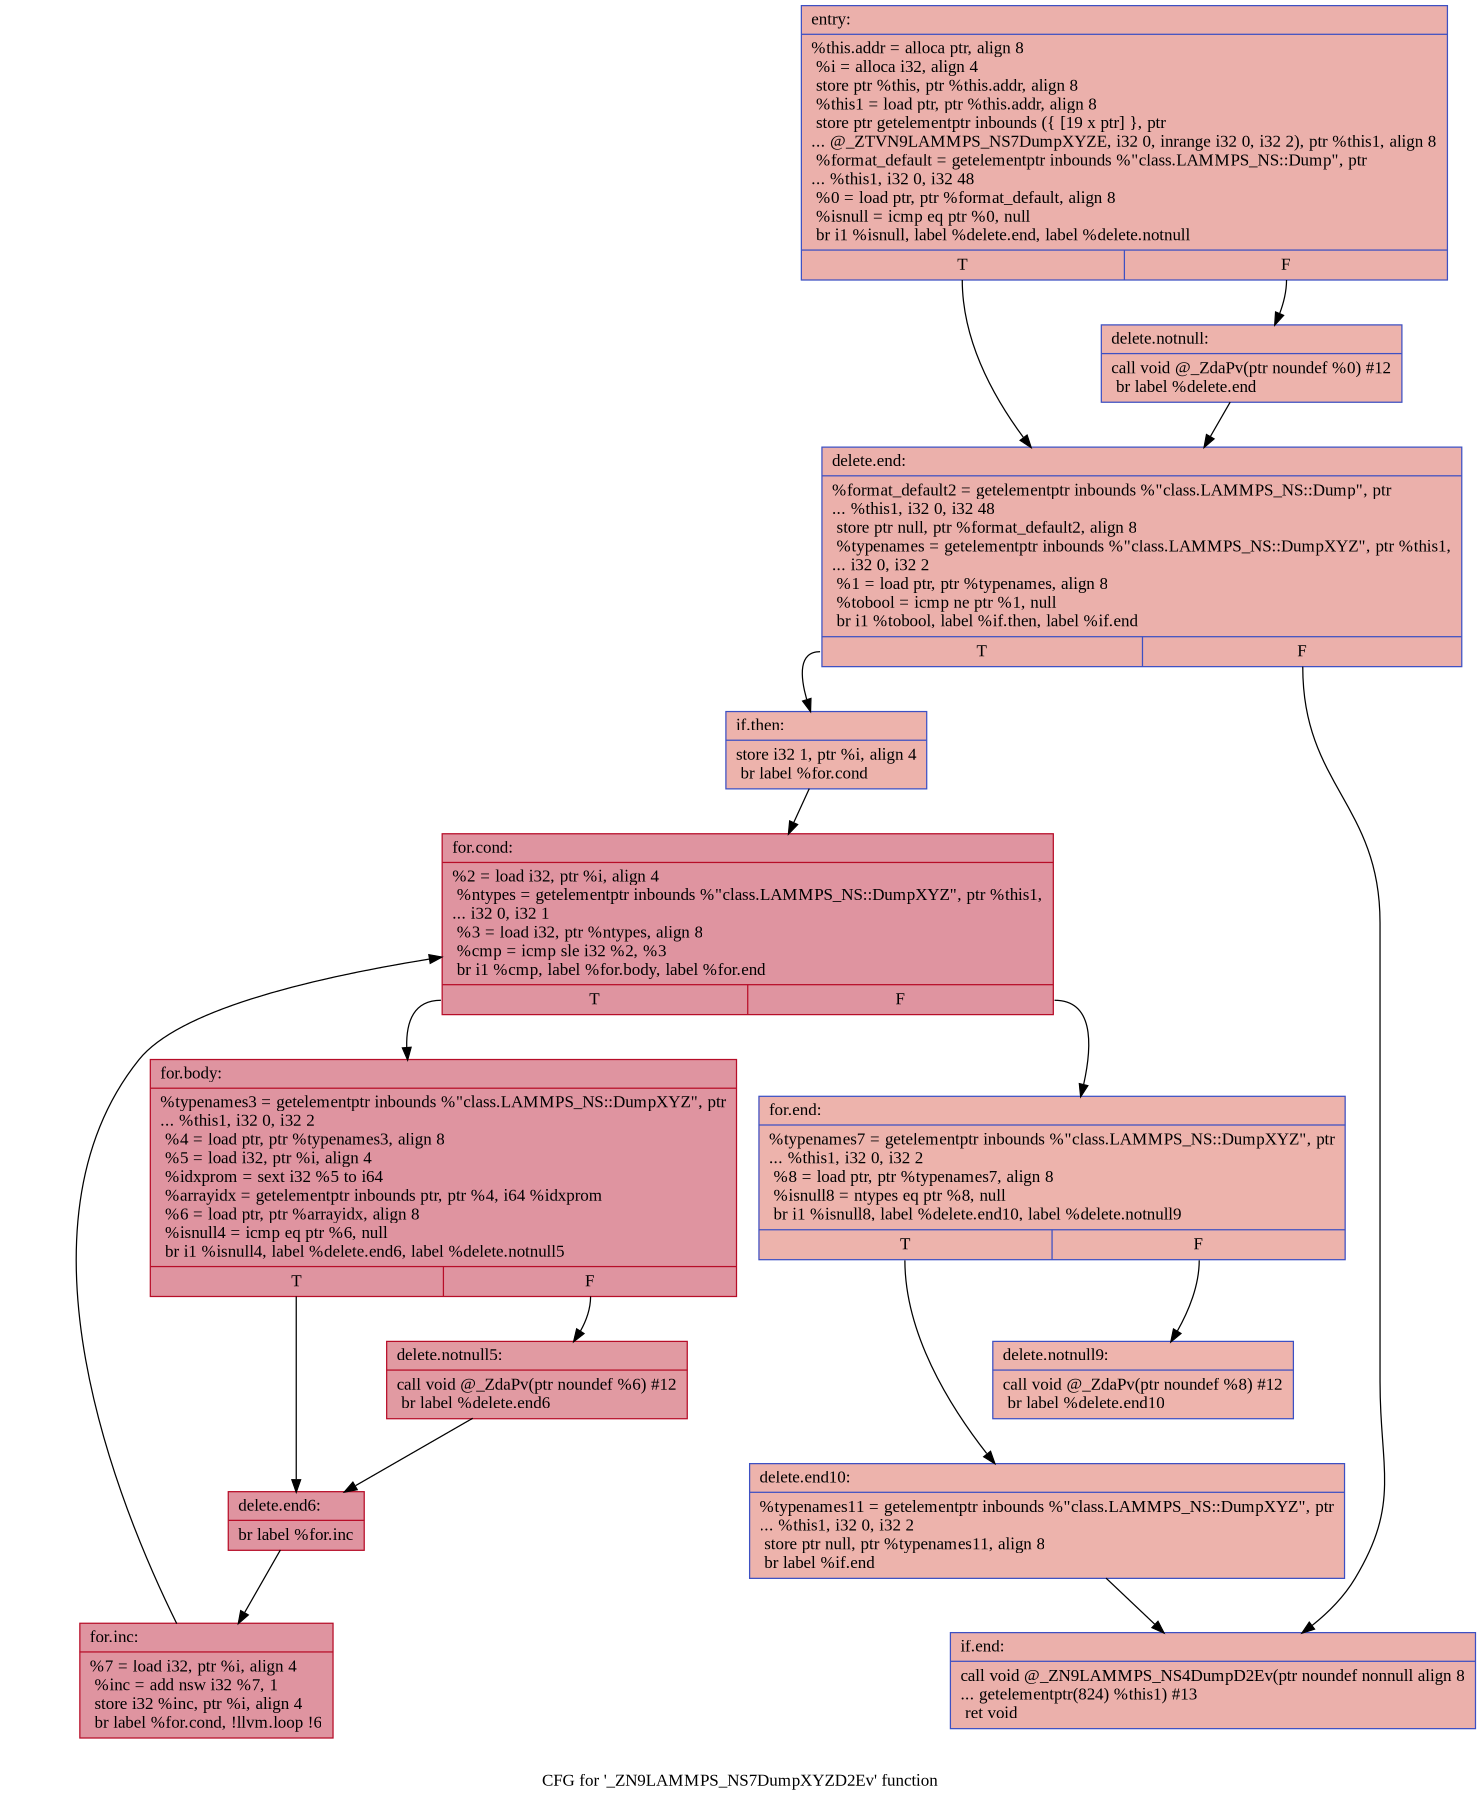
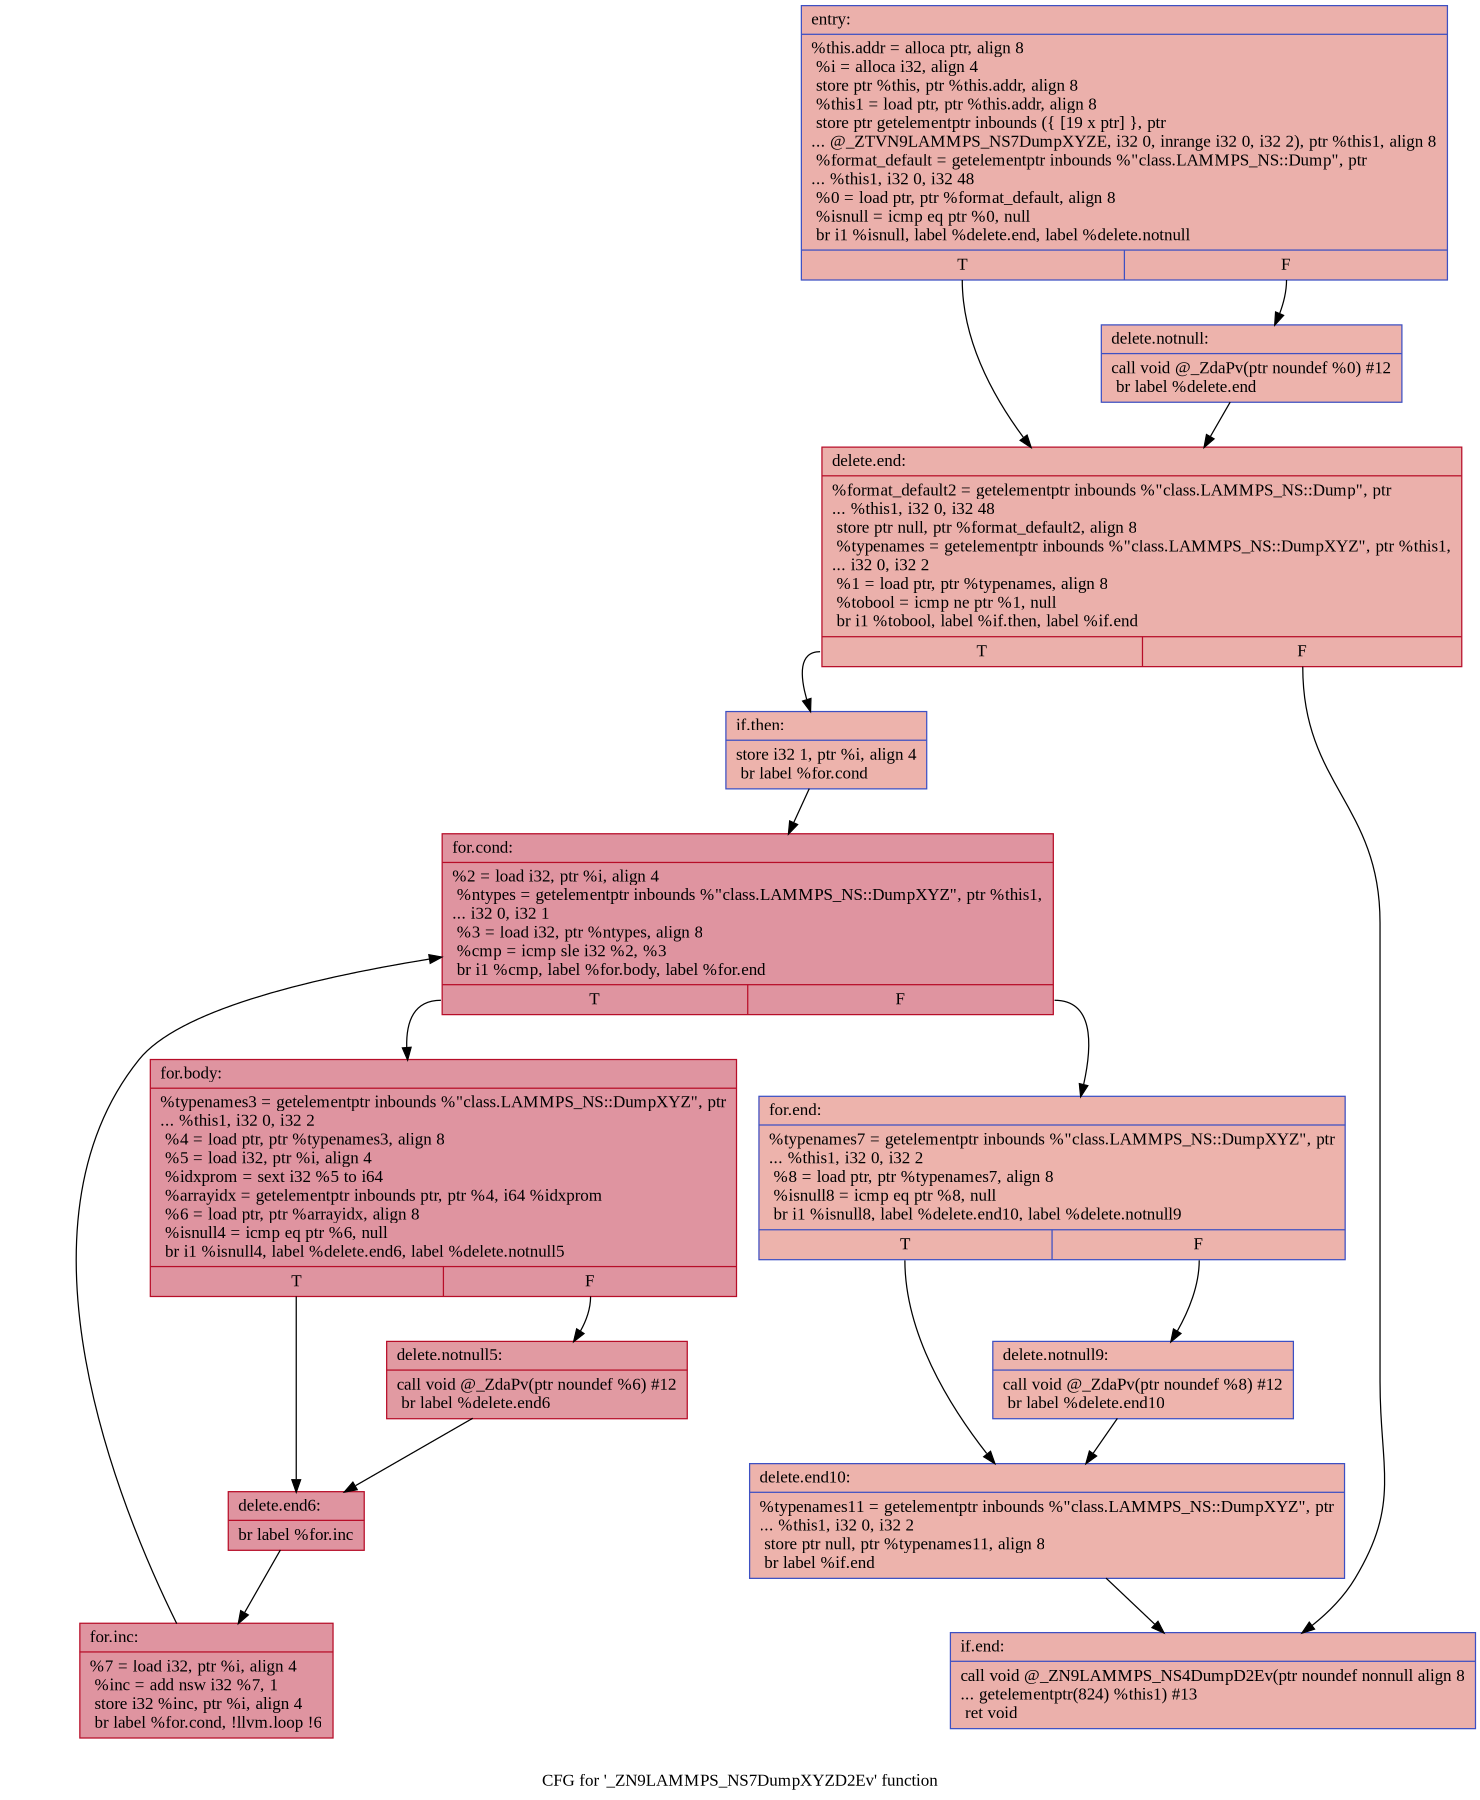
(1142, 557) -> (1142, 557)
(887, 1195) -> (883, 1195)
none -> (1105, 1436)
